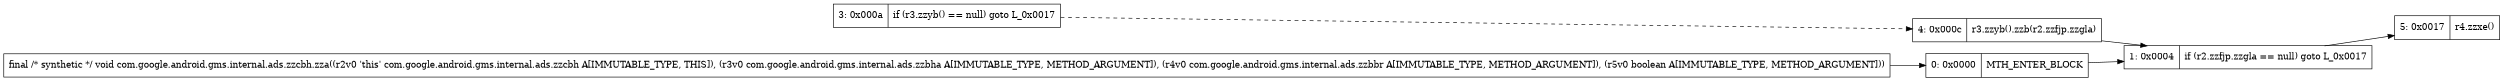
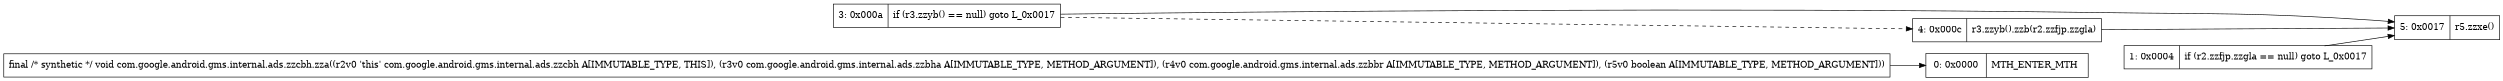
none -> (1724, 10)
(2475, 27) -> (2475, 27)
(2121, 43) -> (2245, 29)
(2103, 62) -> none
(2035, 65) -> (2034, 65)
